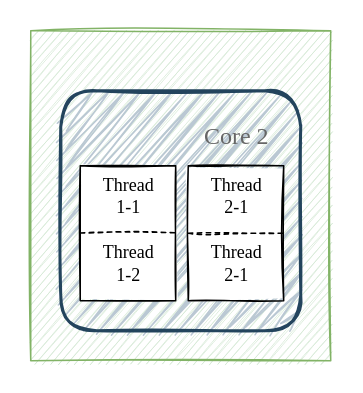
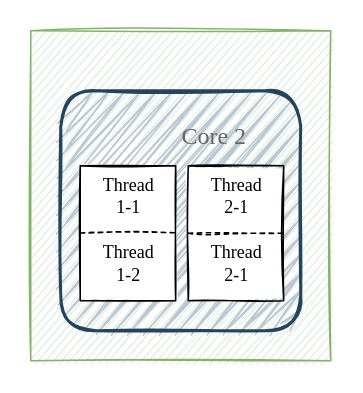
(236, 136) -> (213, 136)
